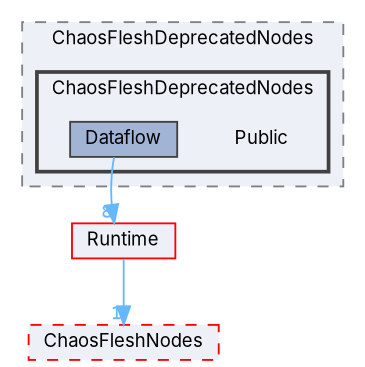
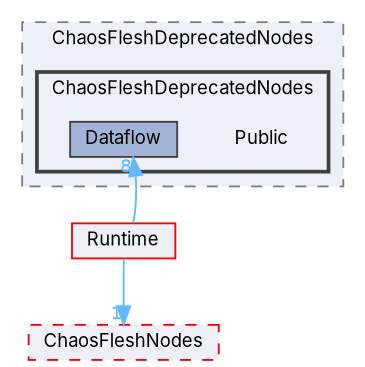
(111, 181) -> (136, 200)
